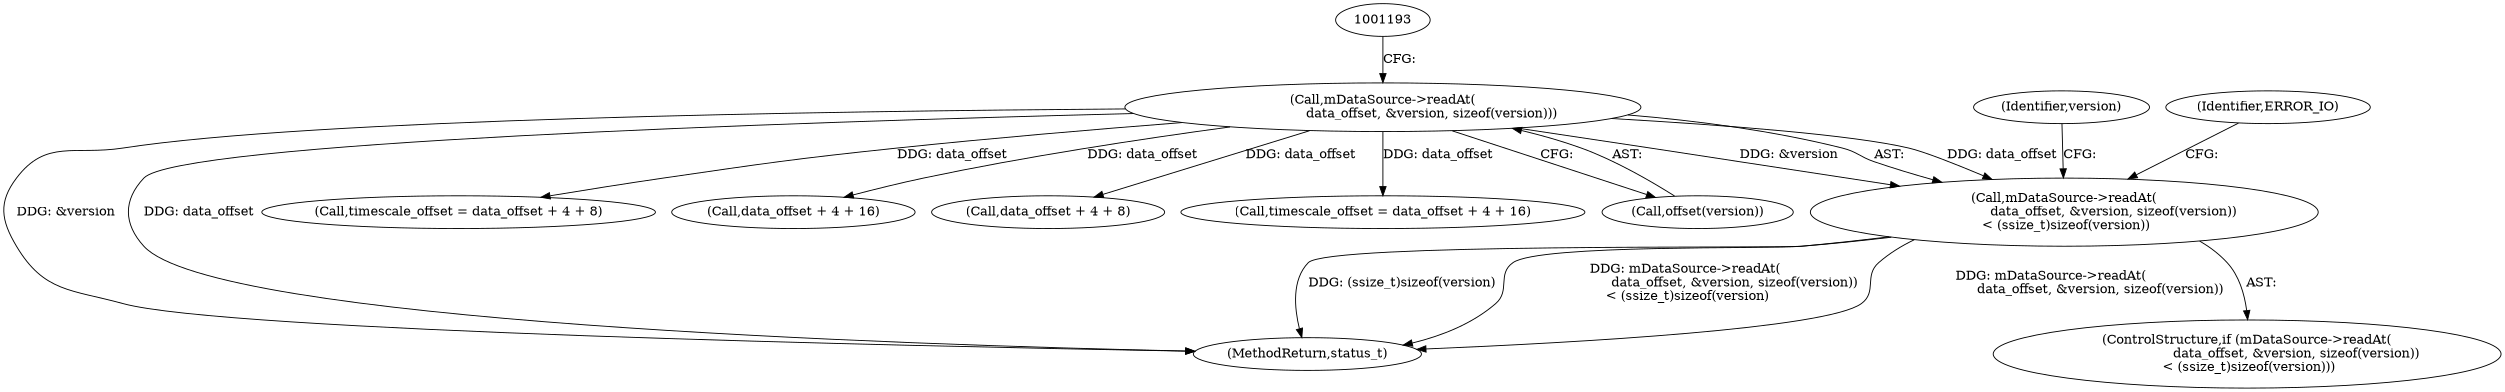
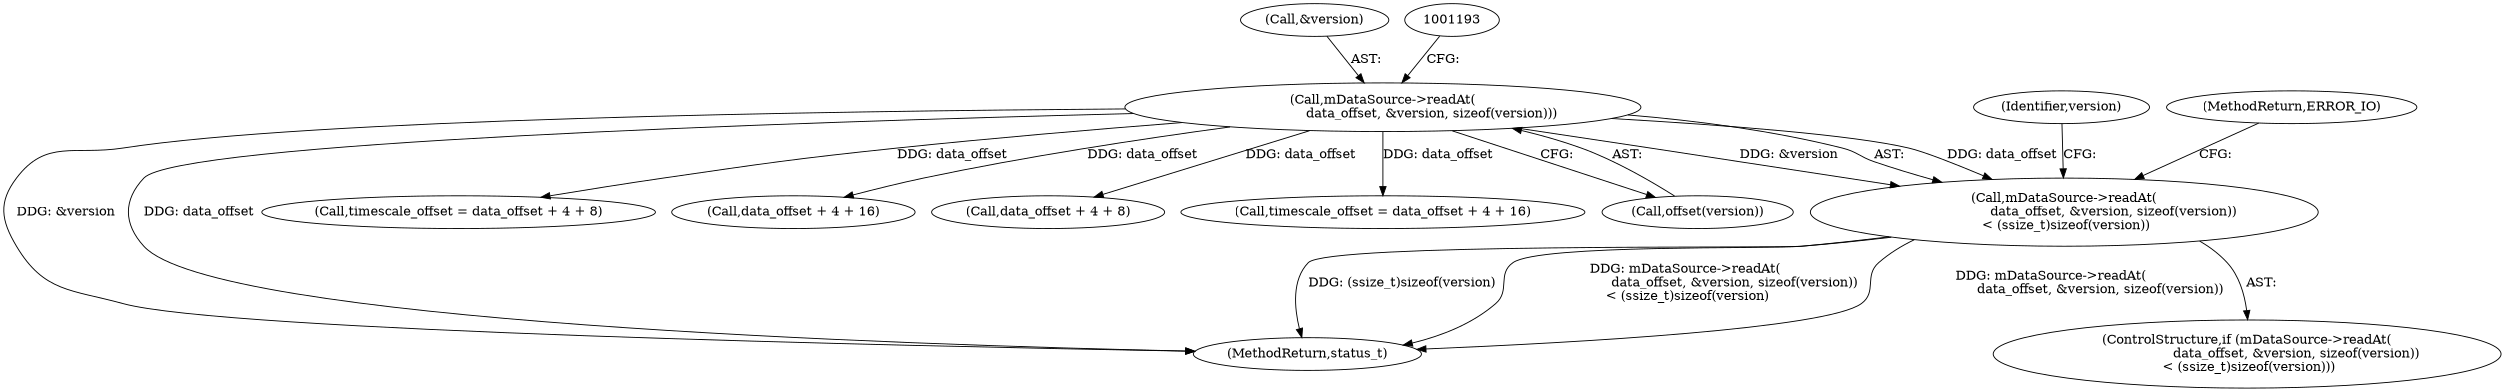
none -> (1315, 20)
(2268, 107) -> (2292, 107)
